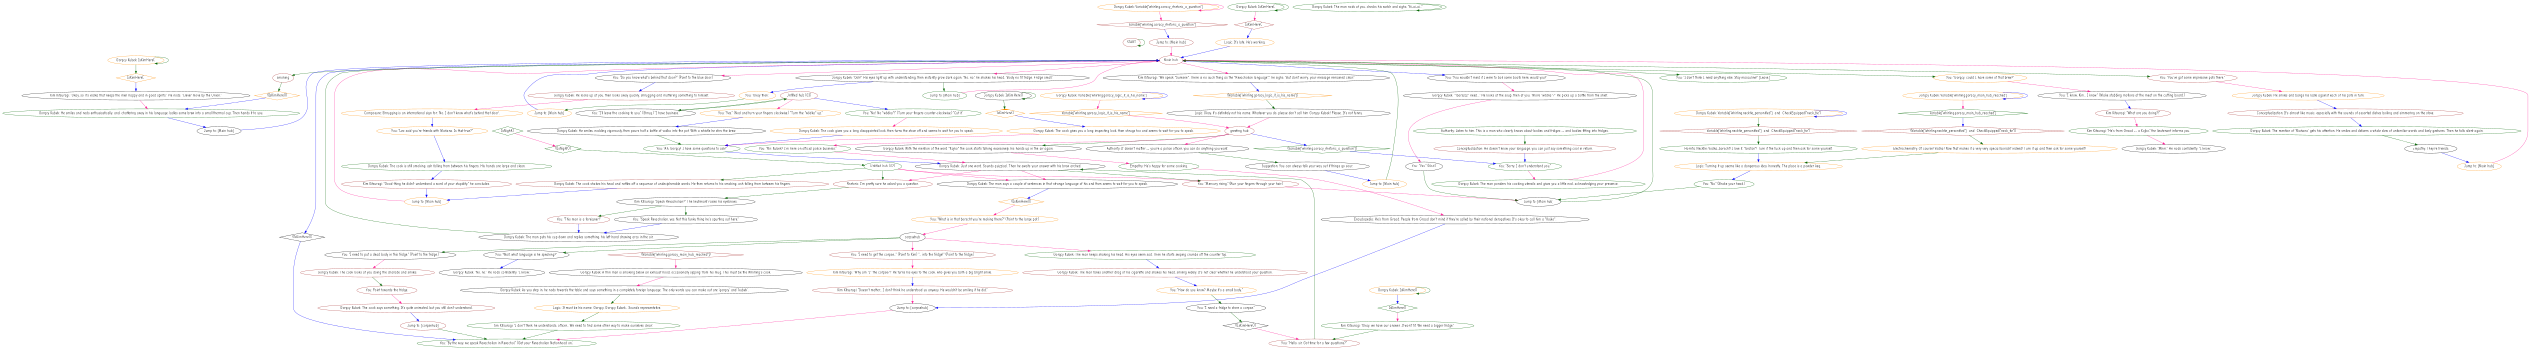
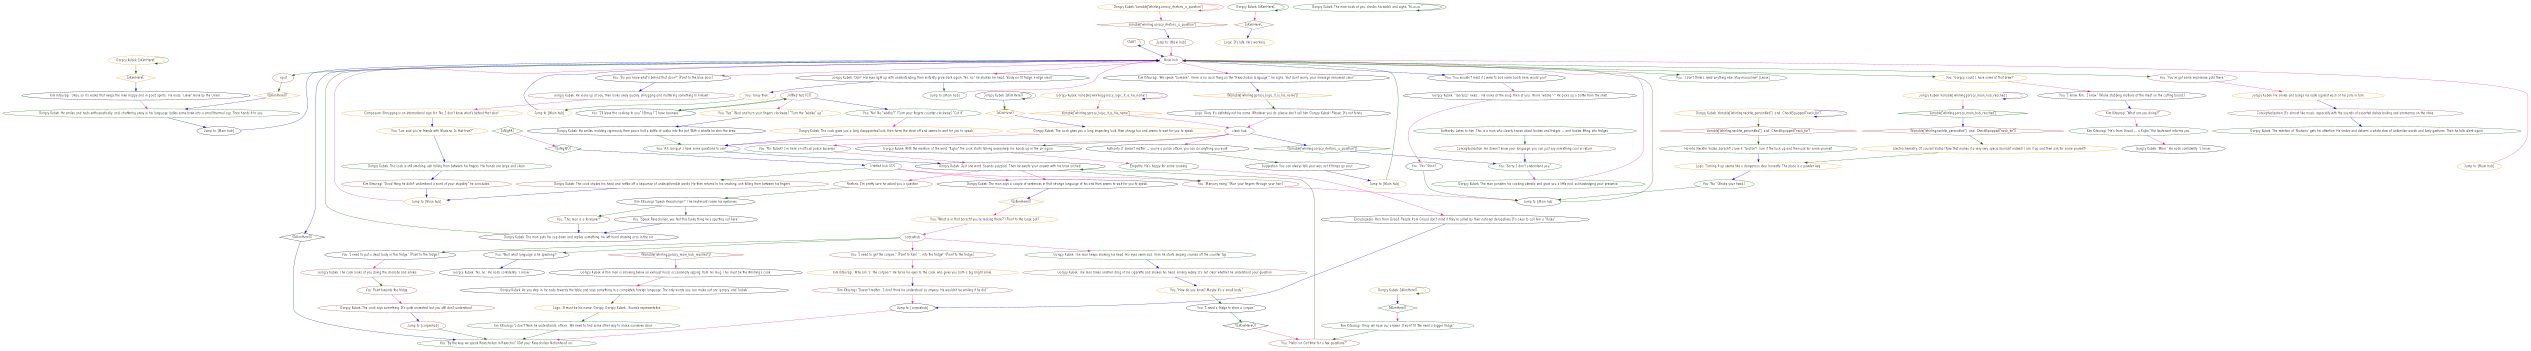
(1207, 52) -> (1150, 51)
(283, 78) -> (283, 78)
(1239, 131) -> (1239, 131)
(2431, 149) -> none
(720, 157) -> (720, 157)
(883, 174) -> none
(913, 237) -> (913, 237)
